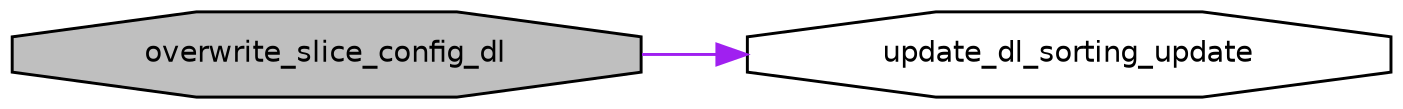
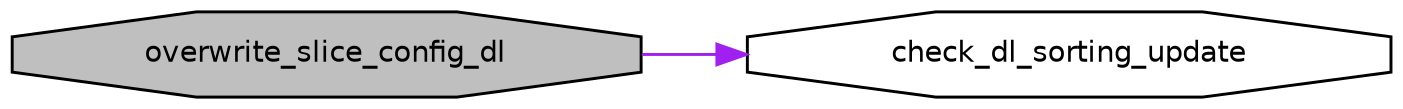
(1069, 54) -> (1069, 54)
